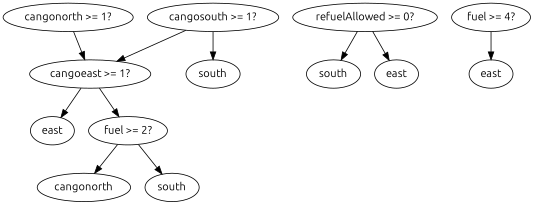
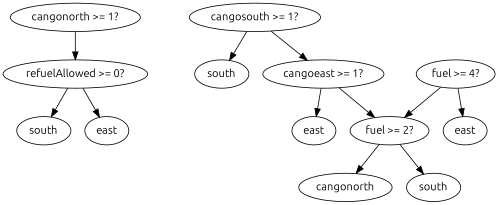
(78, 42) -> (75, 42)
none -> (426, 100)
